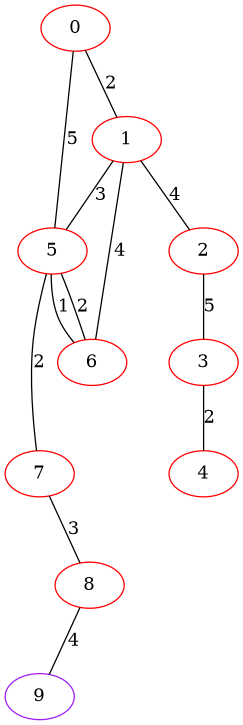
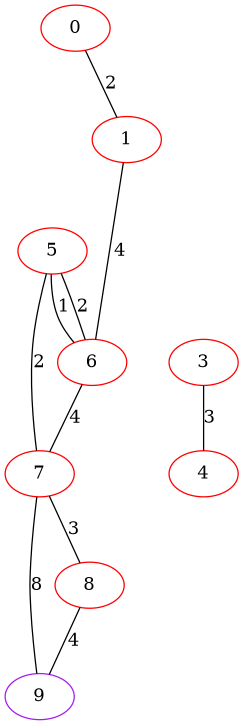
(64, 140) -> none
(90, 195) -> none
(204, 251) -> none
none -> (66, 418)
(210, 418) -> (210, 418)
none -> (30, 585)
